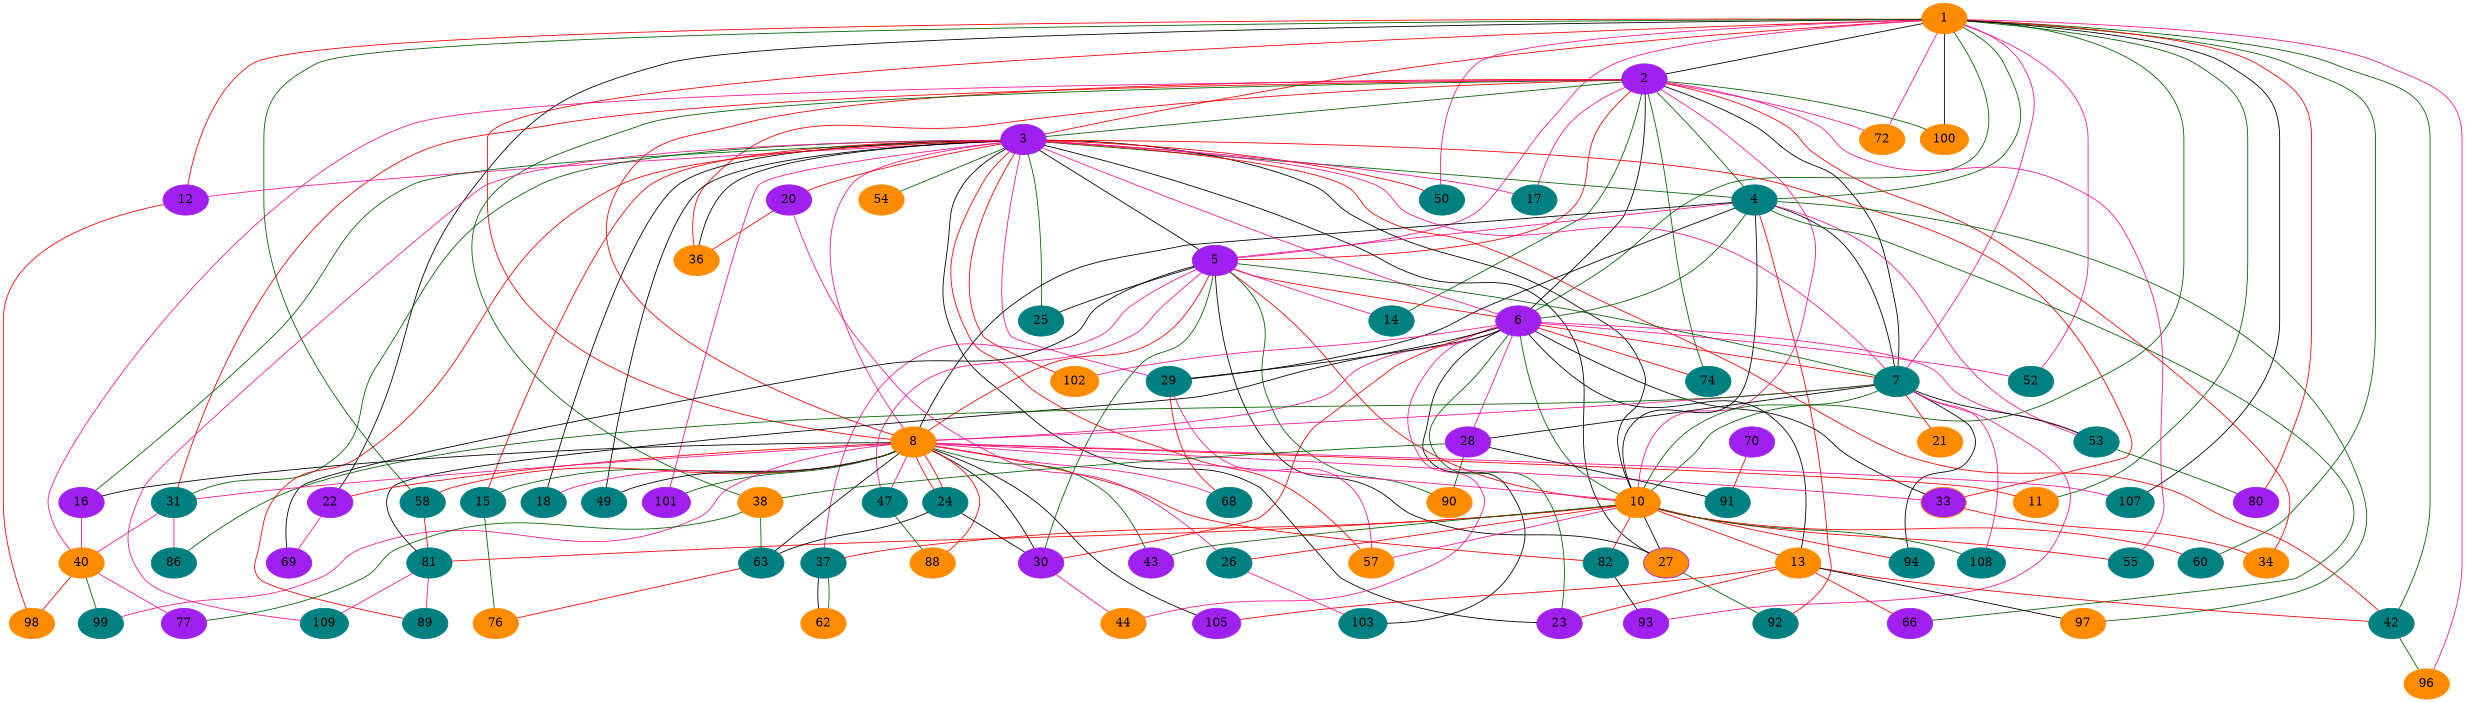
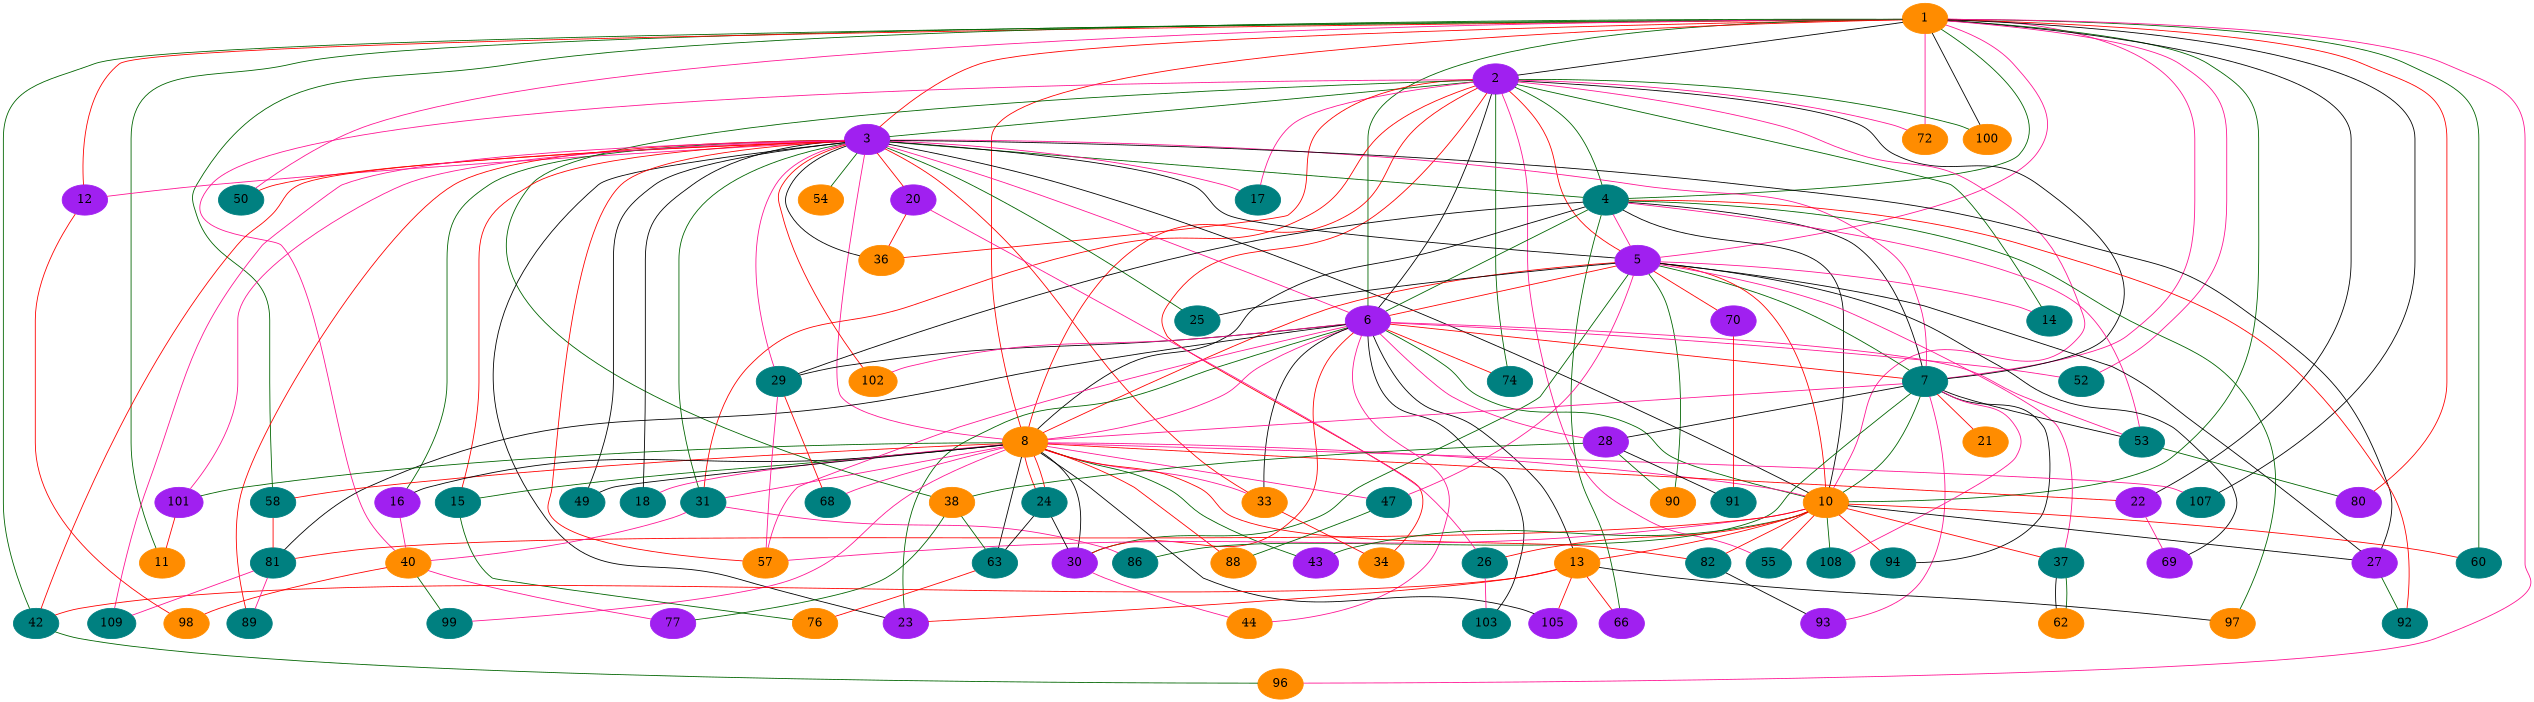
none -> (1686, 291)
none -> (1051, 400)
(1476, 462) -> (171, 533)
(1944, 502) -> (1265, 502)
(1666, 563) -> (2375, 563)
